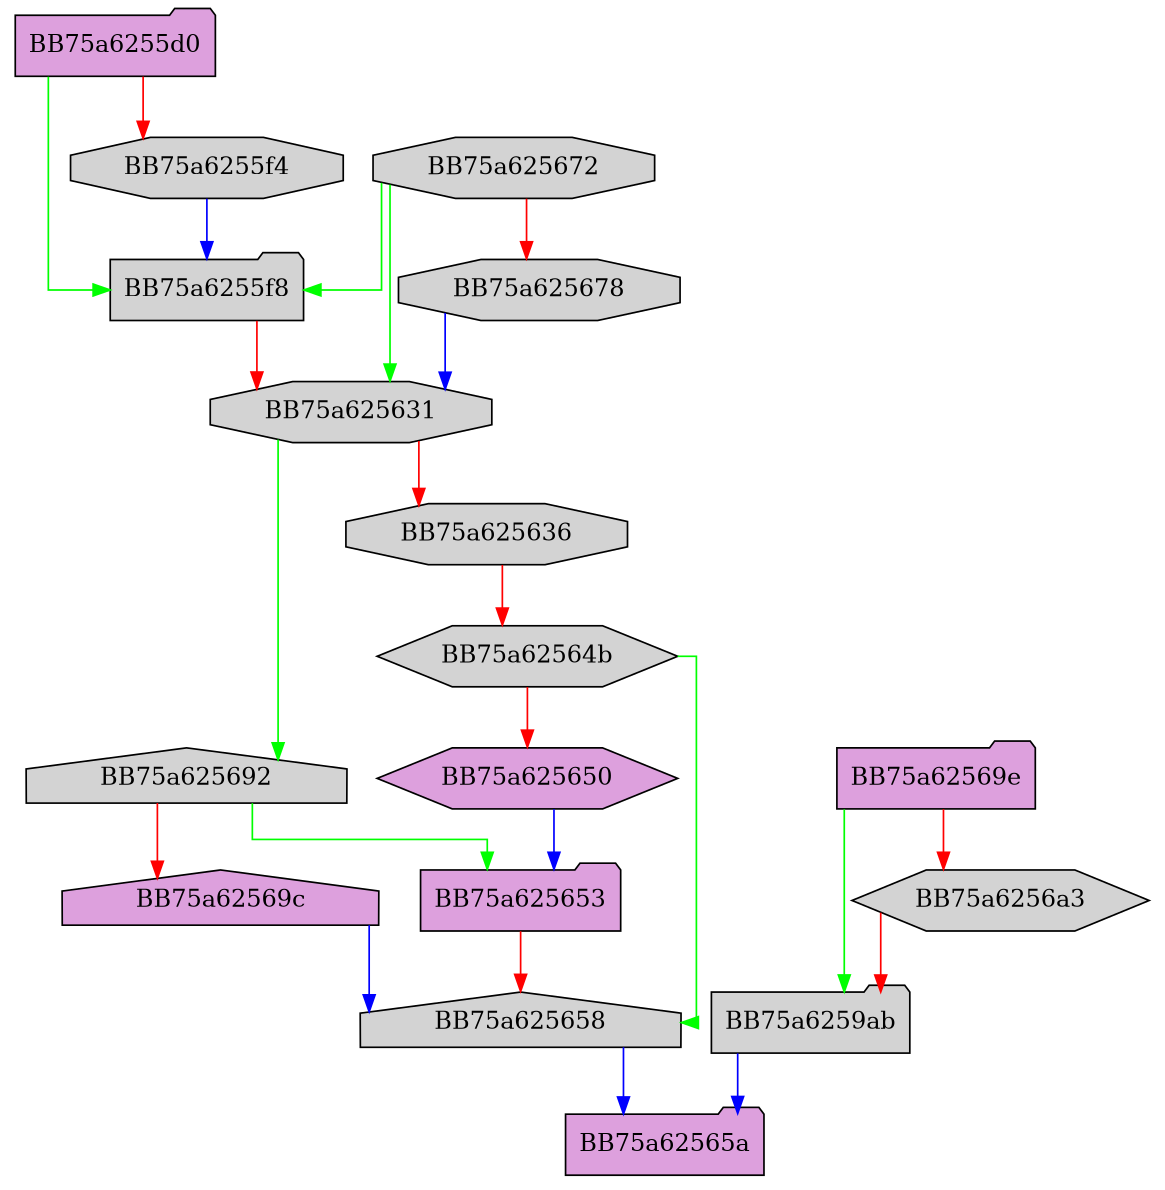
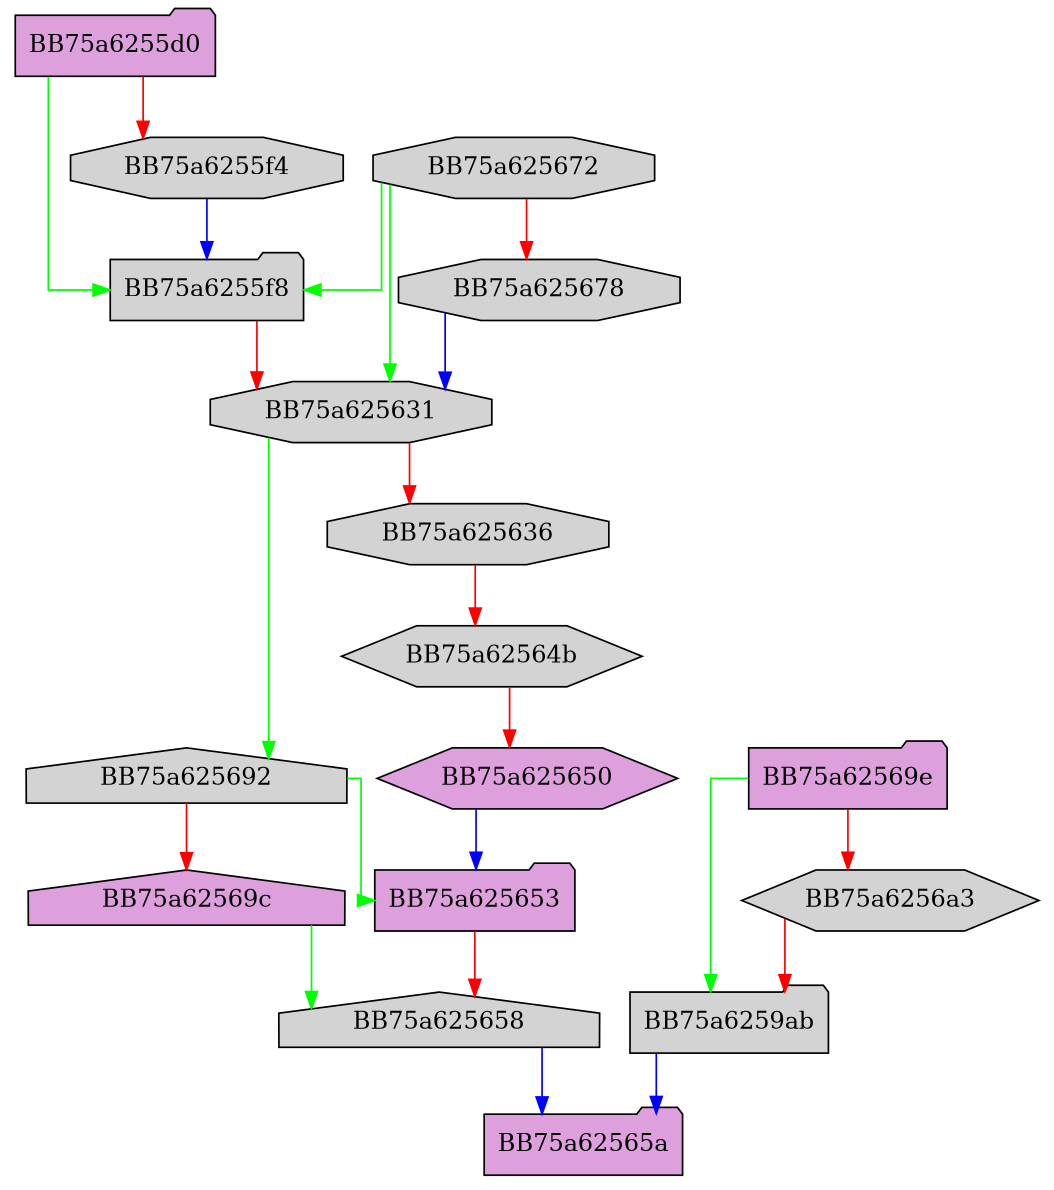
(696, 831) -> none
(369, 960) -> (312, 958)
